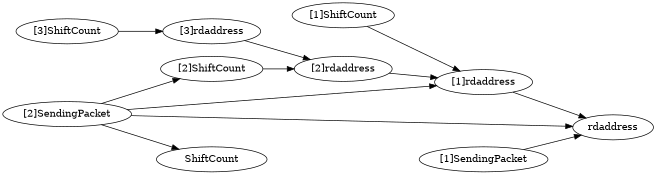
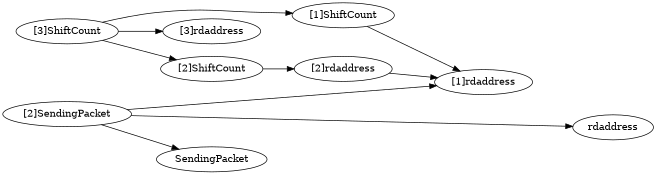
none -> (194, 10)
(274, 49) -> none
(137, 92) -> (136, 49)
(546, 104) -> none
(212, 159) -> (212, 159)
(484, 159) -> none
